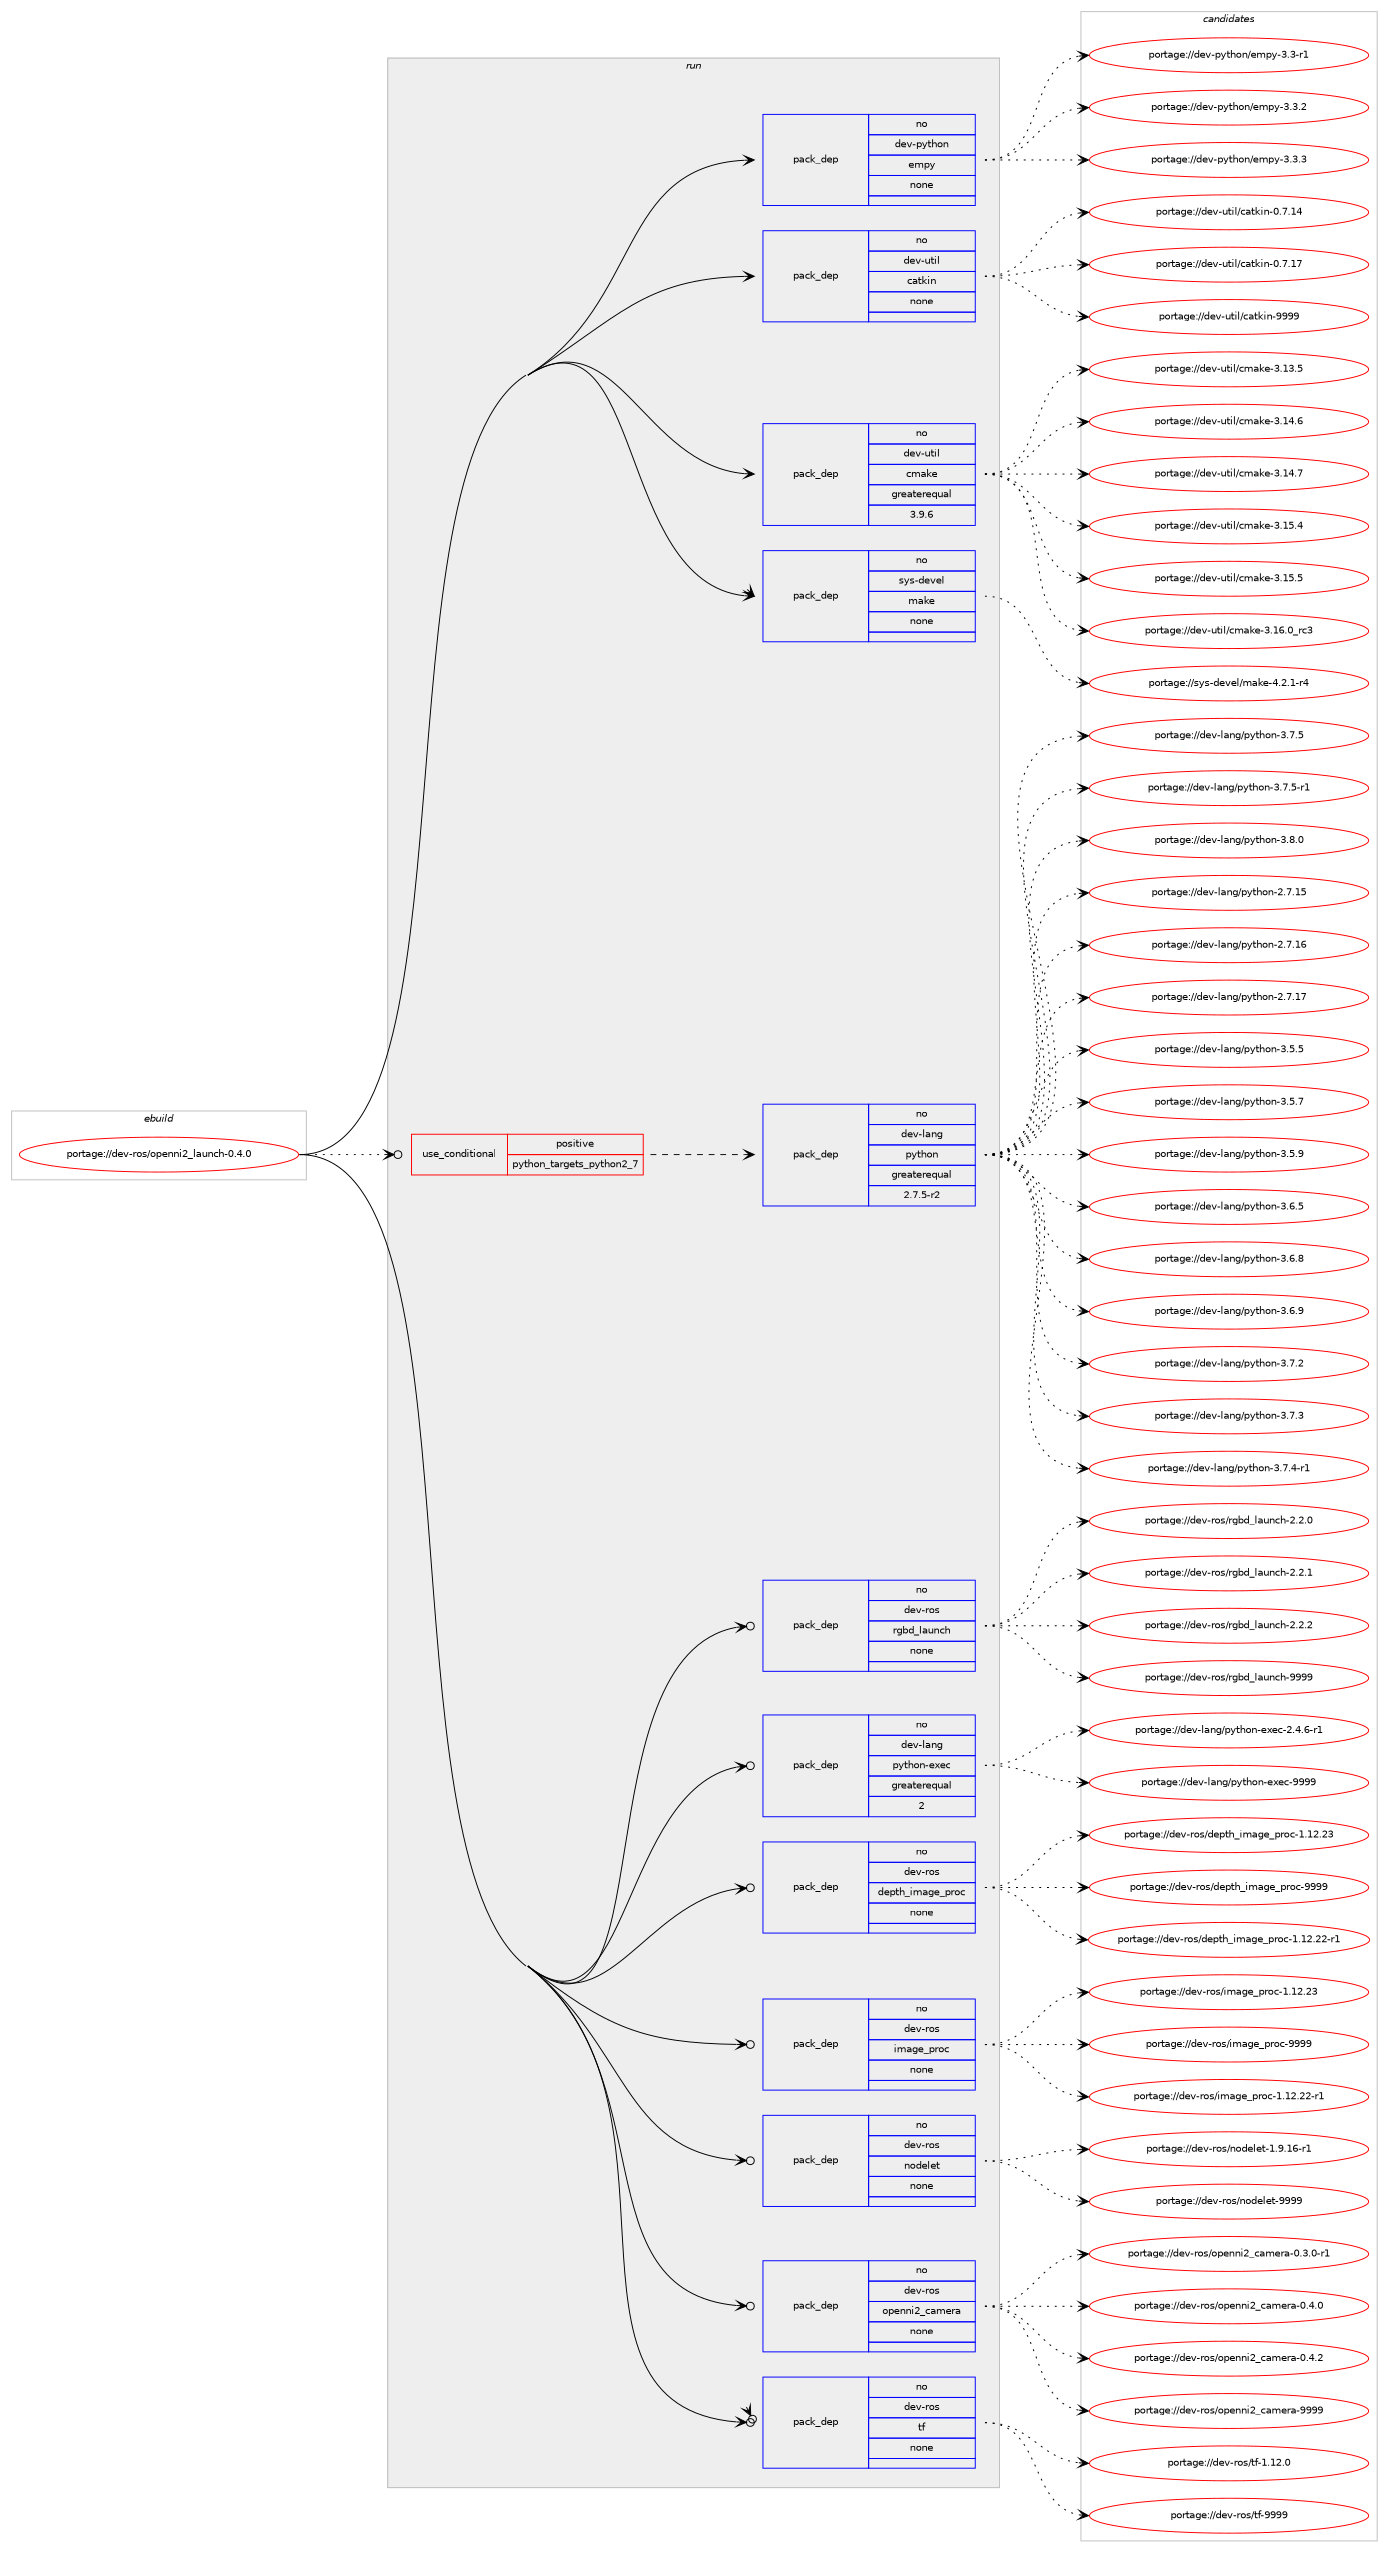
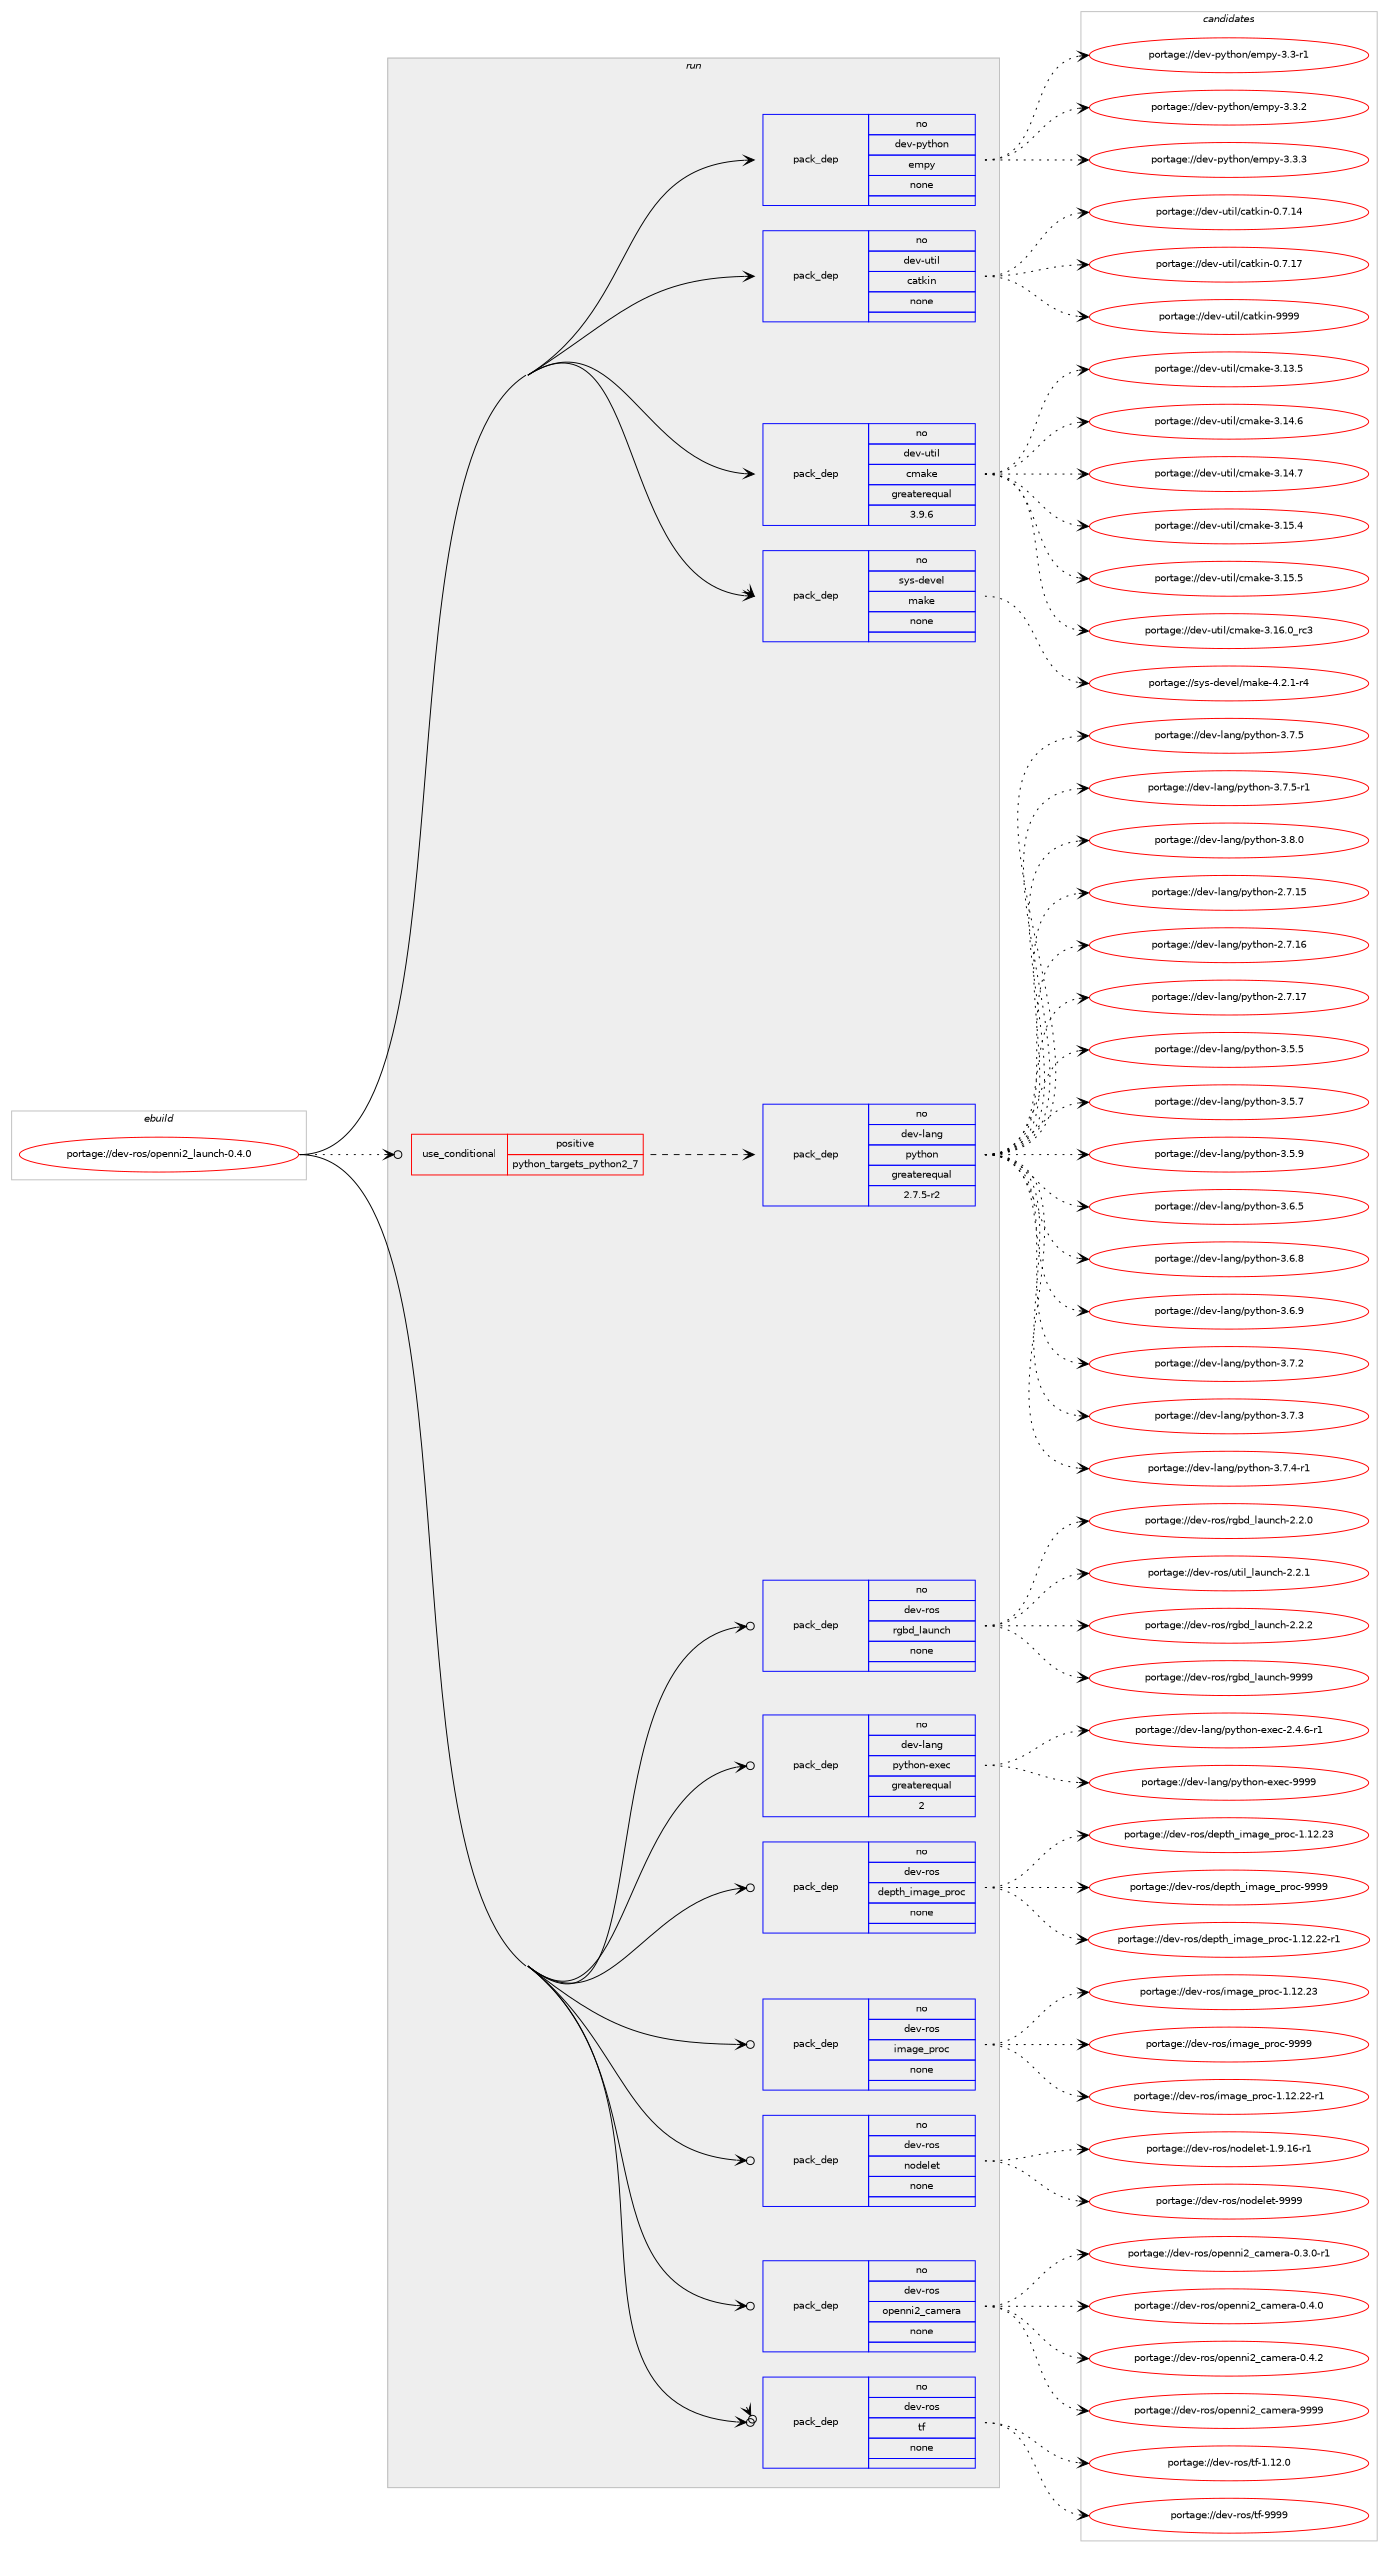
(1229, 1573) -> (1229, 1573)
